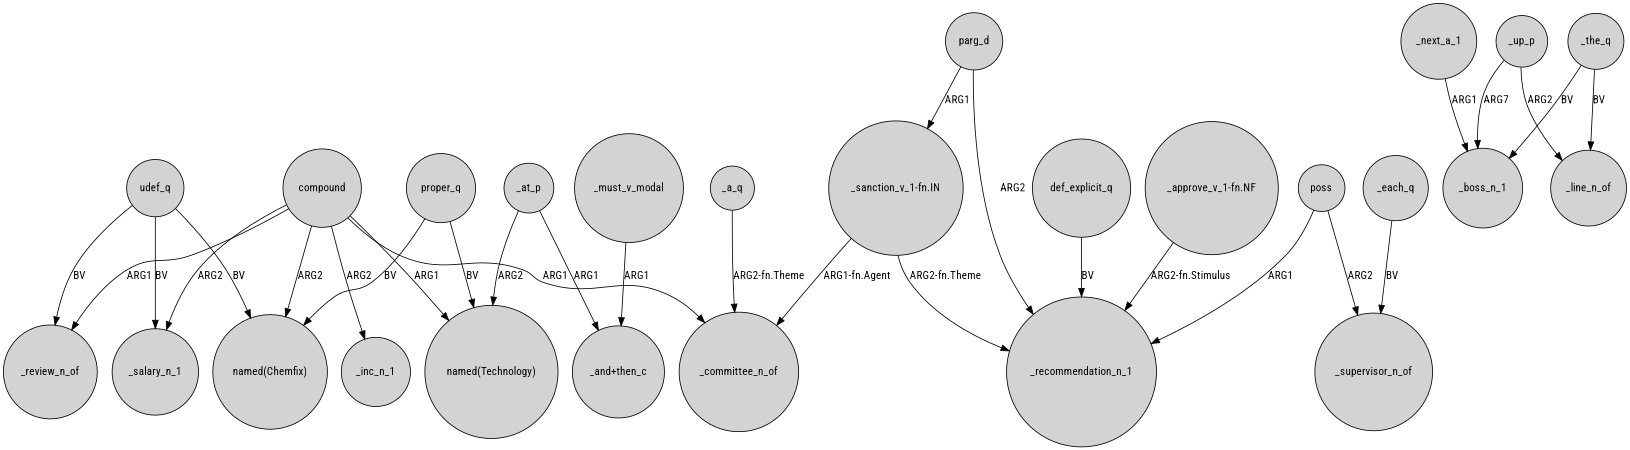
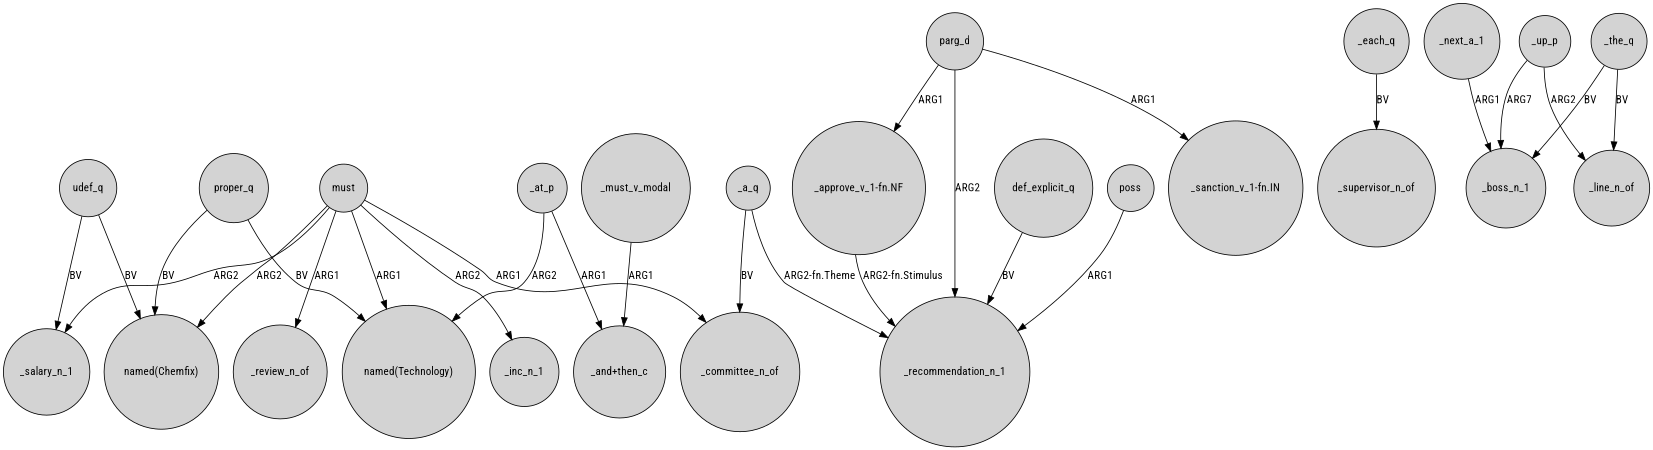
none -> (918, 94)
(322, 188) -> (344, 188)
(84, 254) -> none
(1342, 259) -> none
(769, 276) -> (747, 276)
(816, 278) -> none
(939, 312) -> (797, 290)
